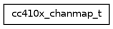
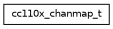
(57, 14) -> (57, 14)
